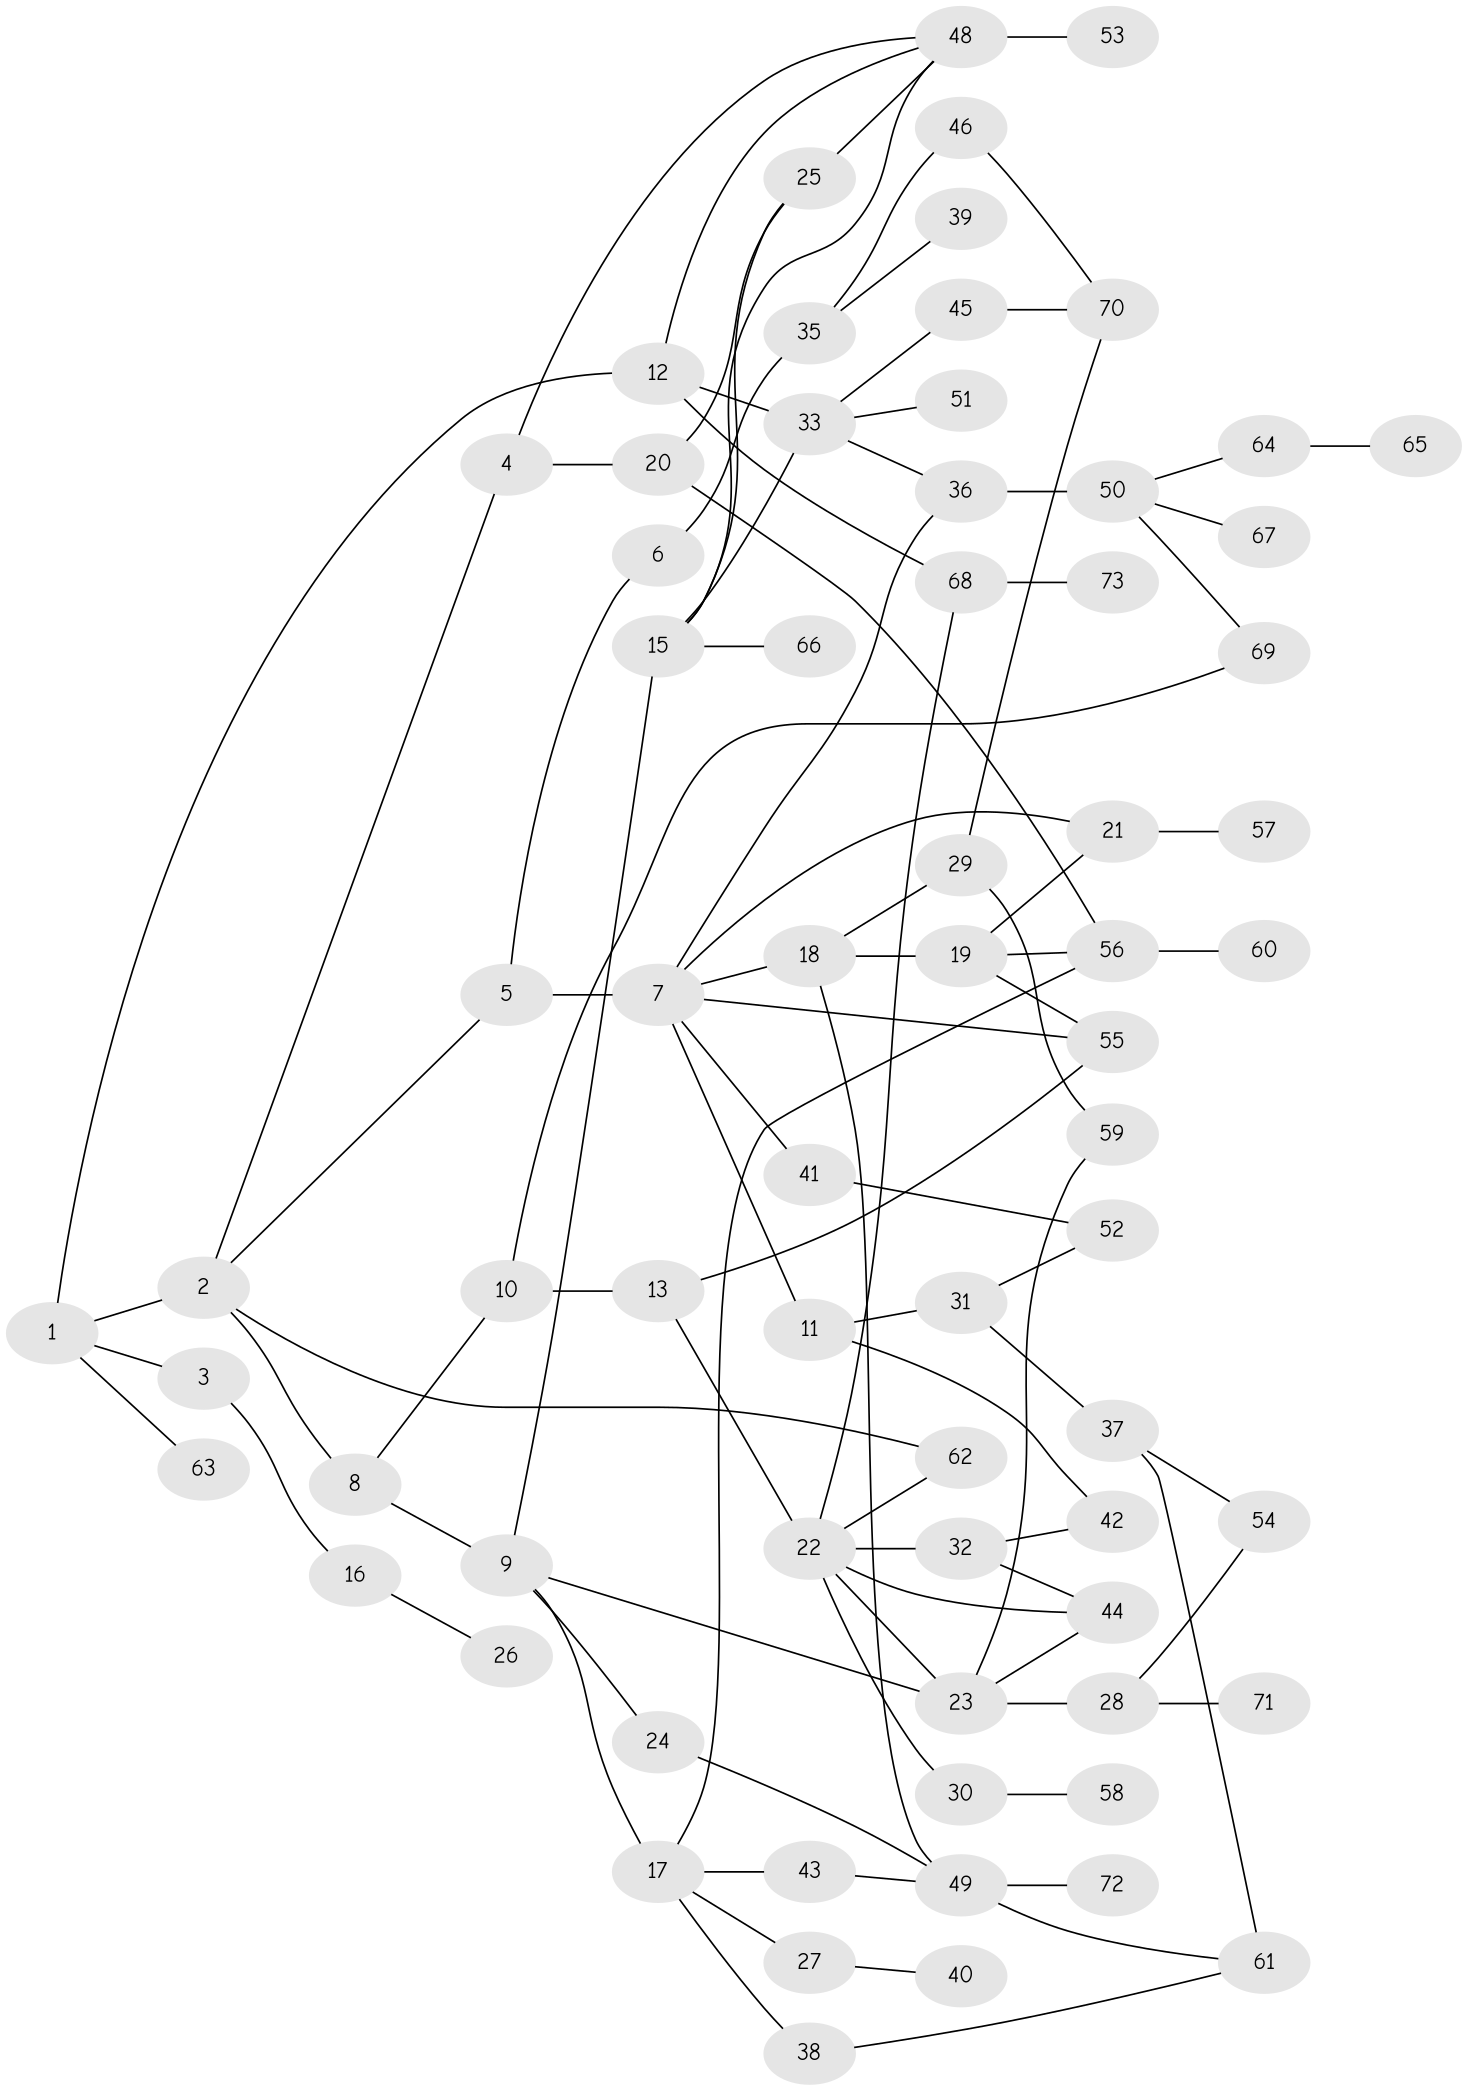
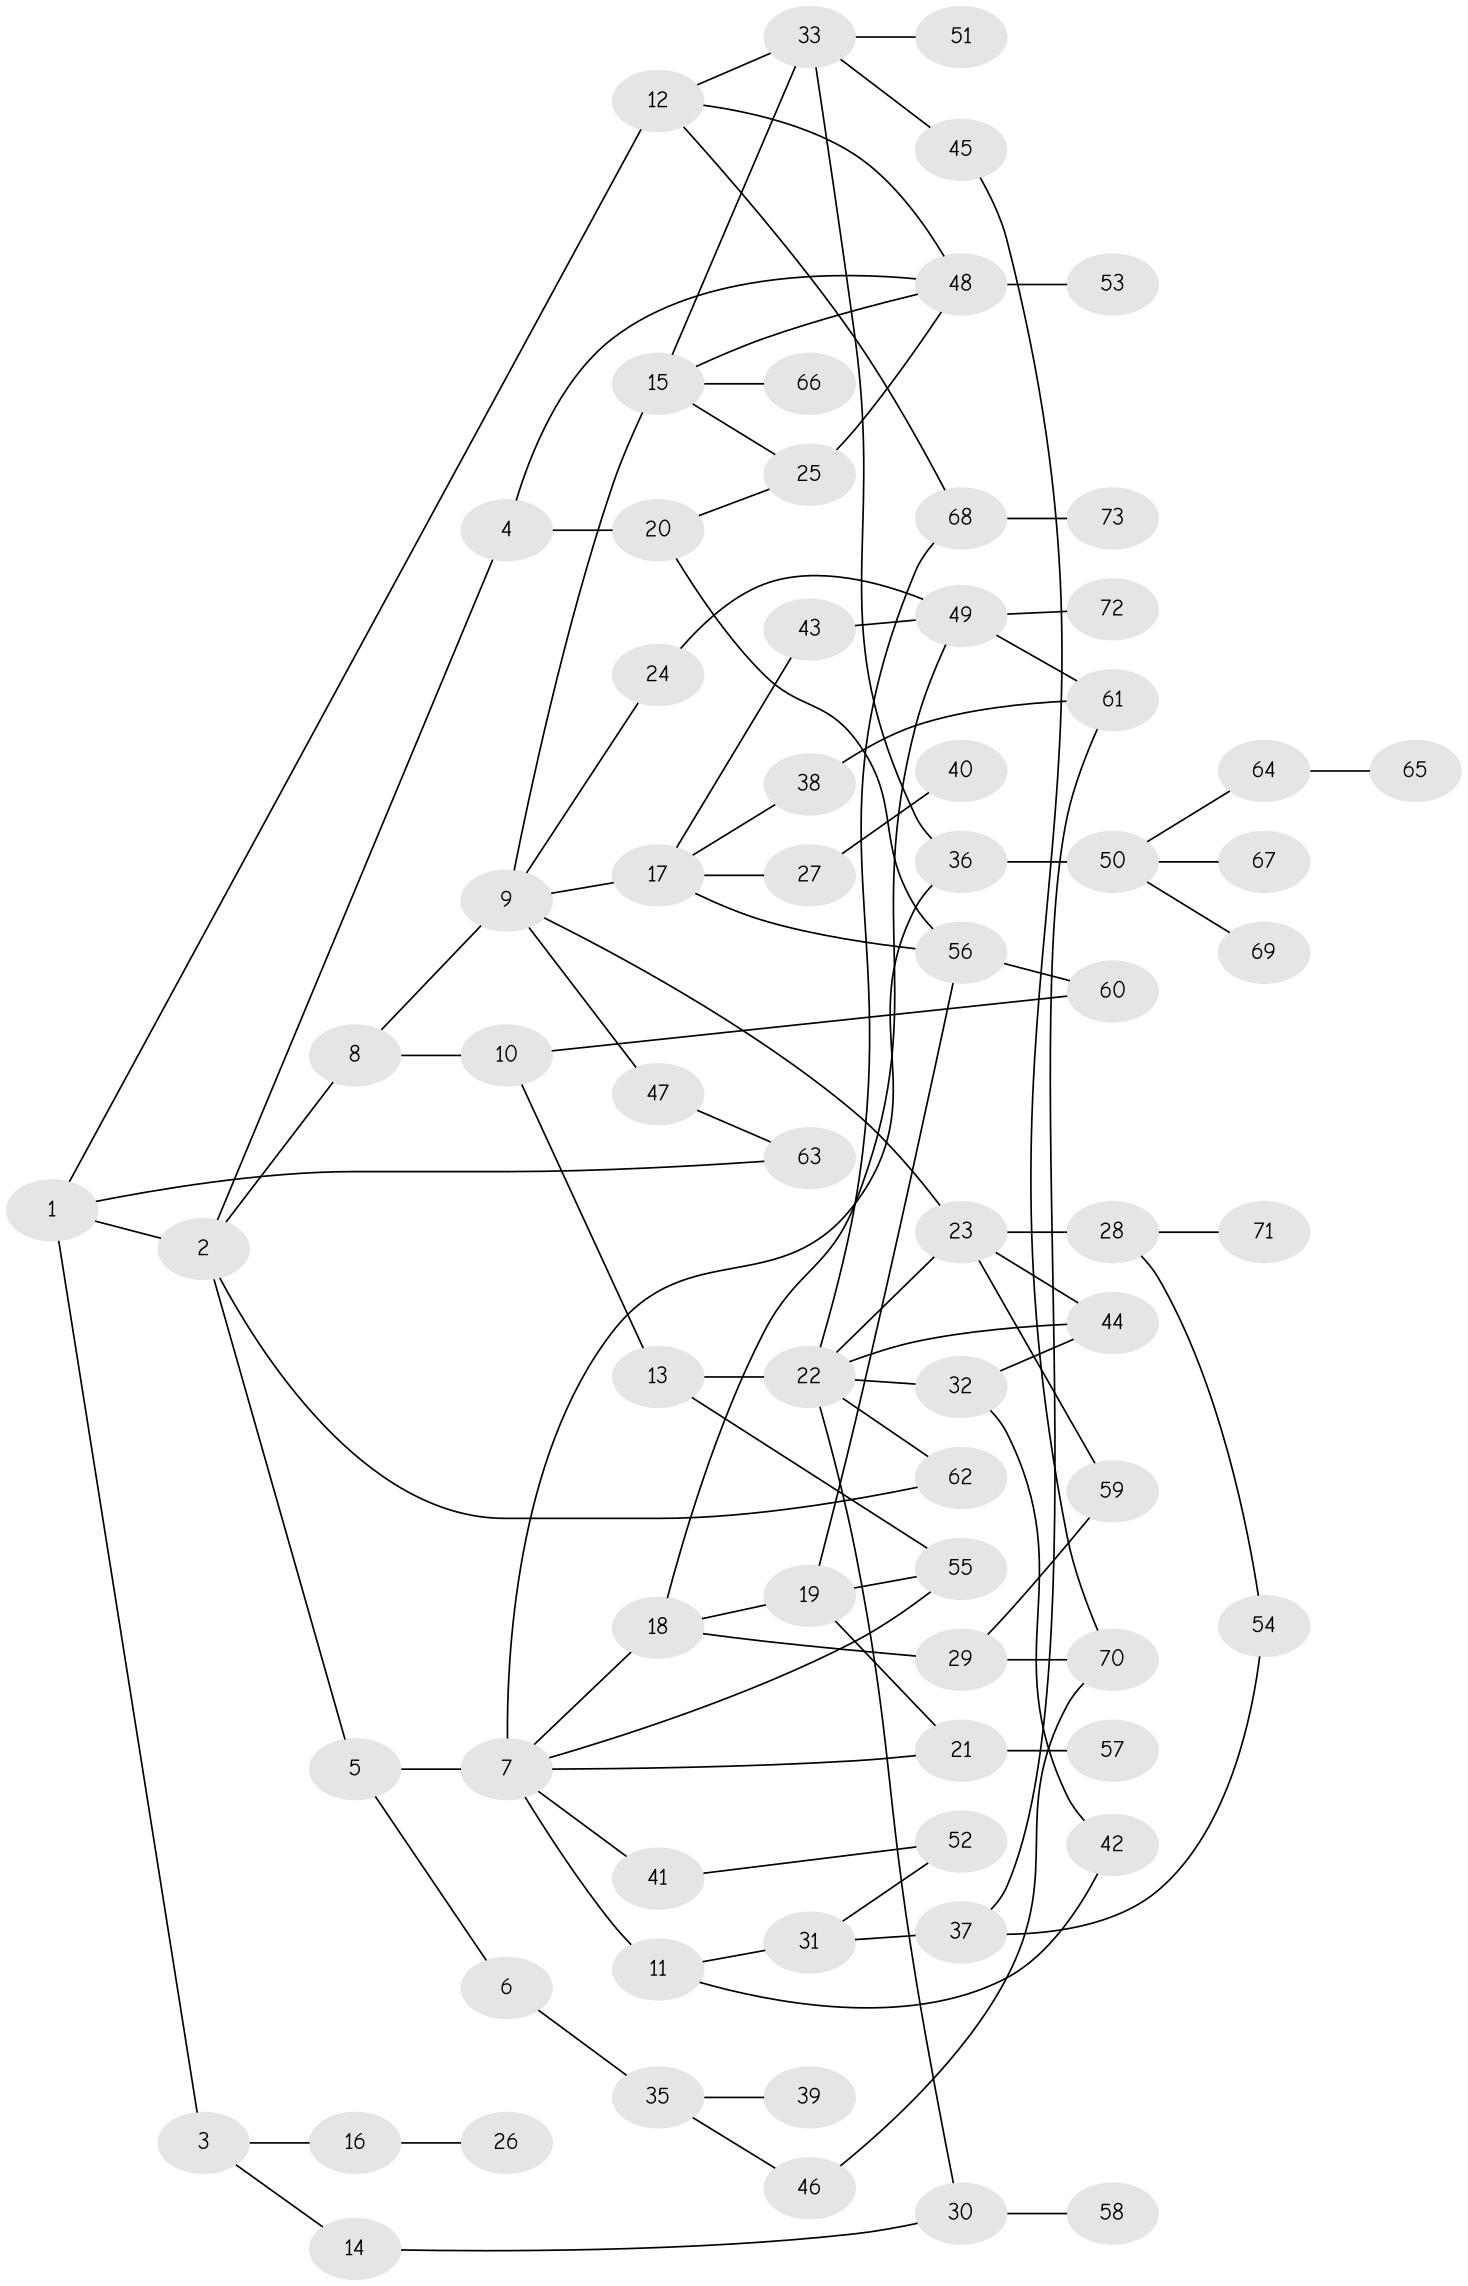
(706, 764) -> (809, 1023)
none -> (658, 1094)
none -> (355, 2249)
